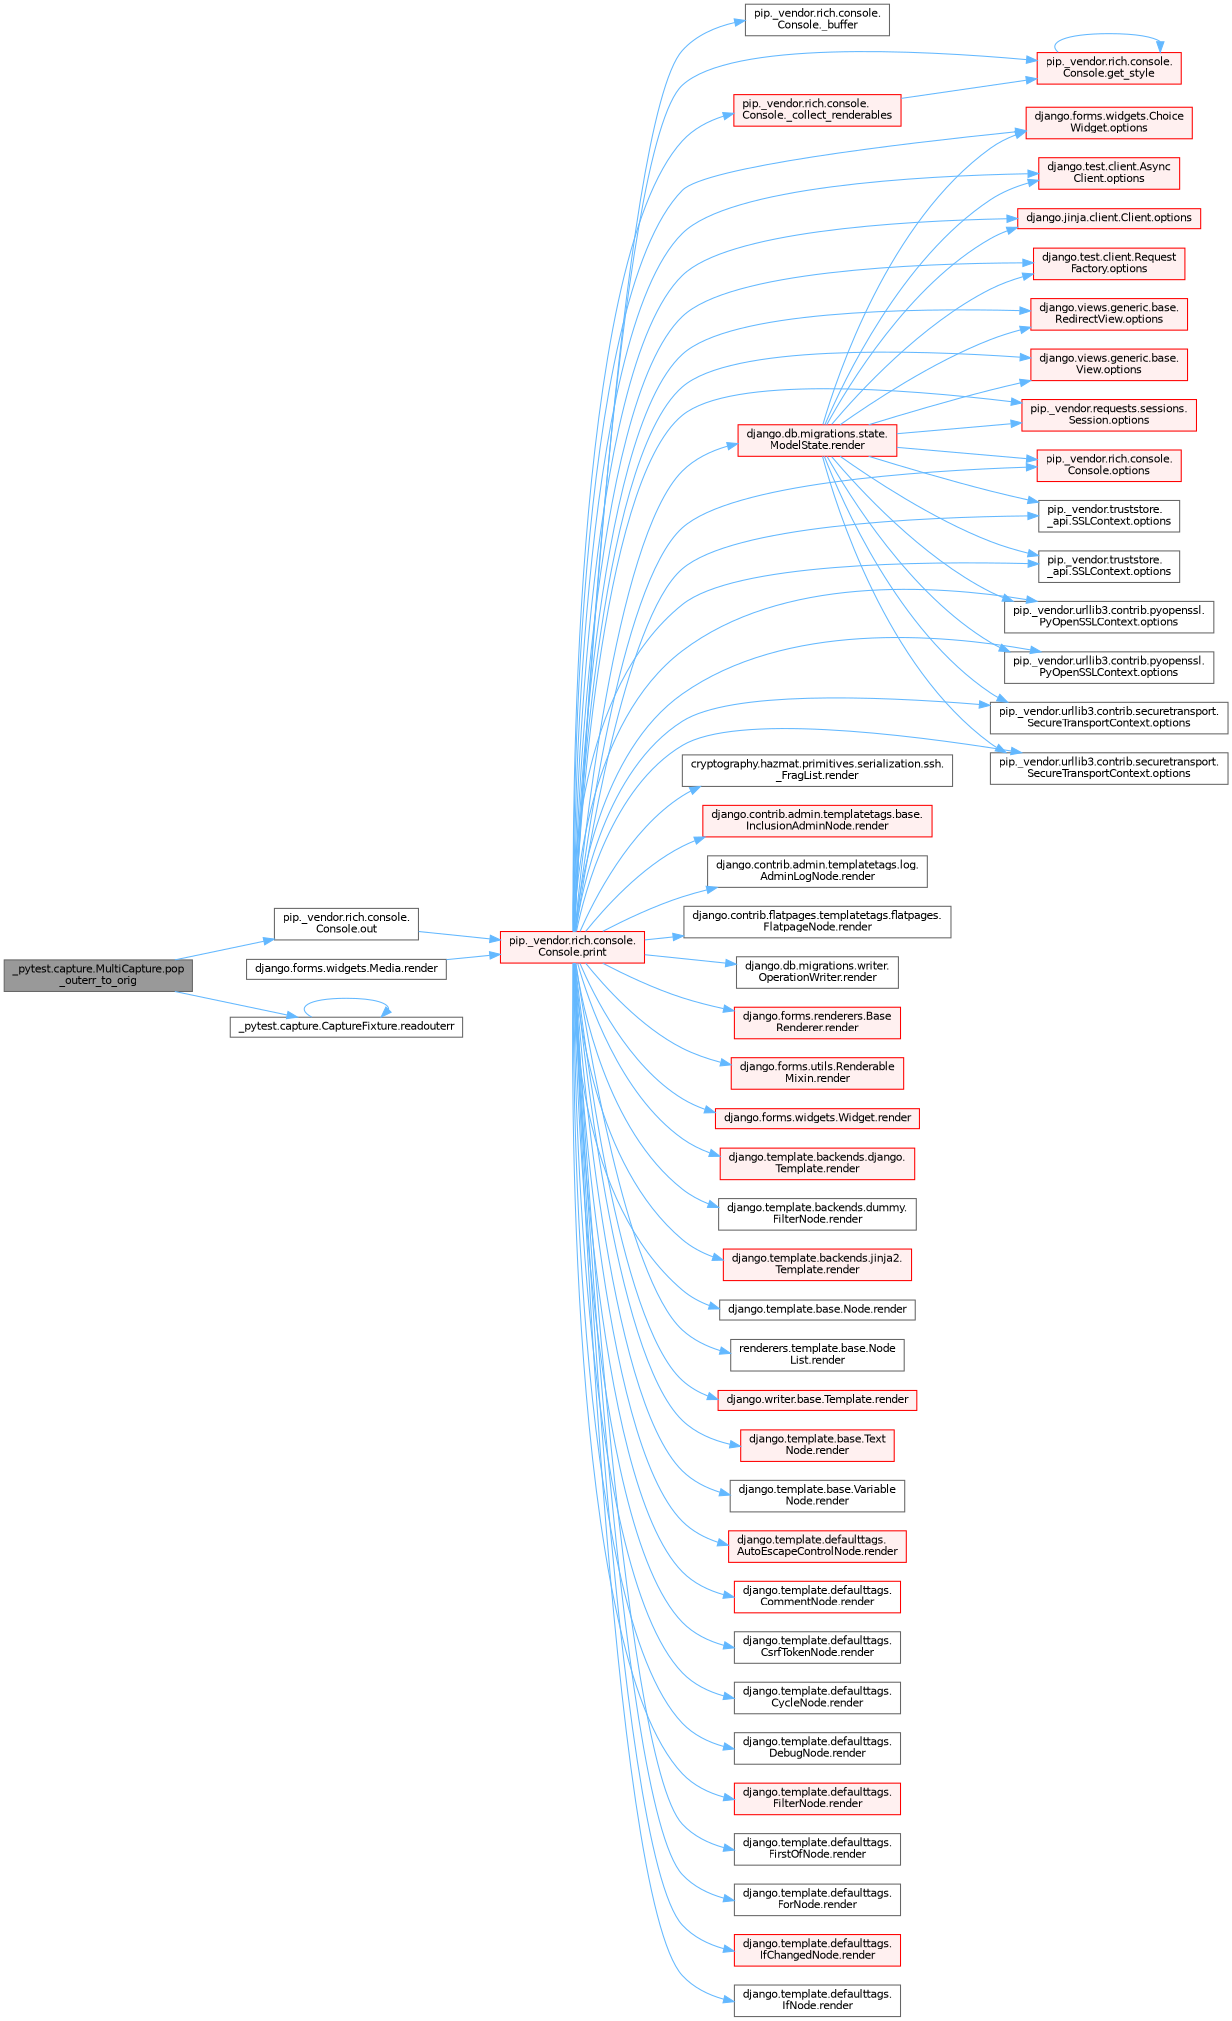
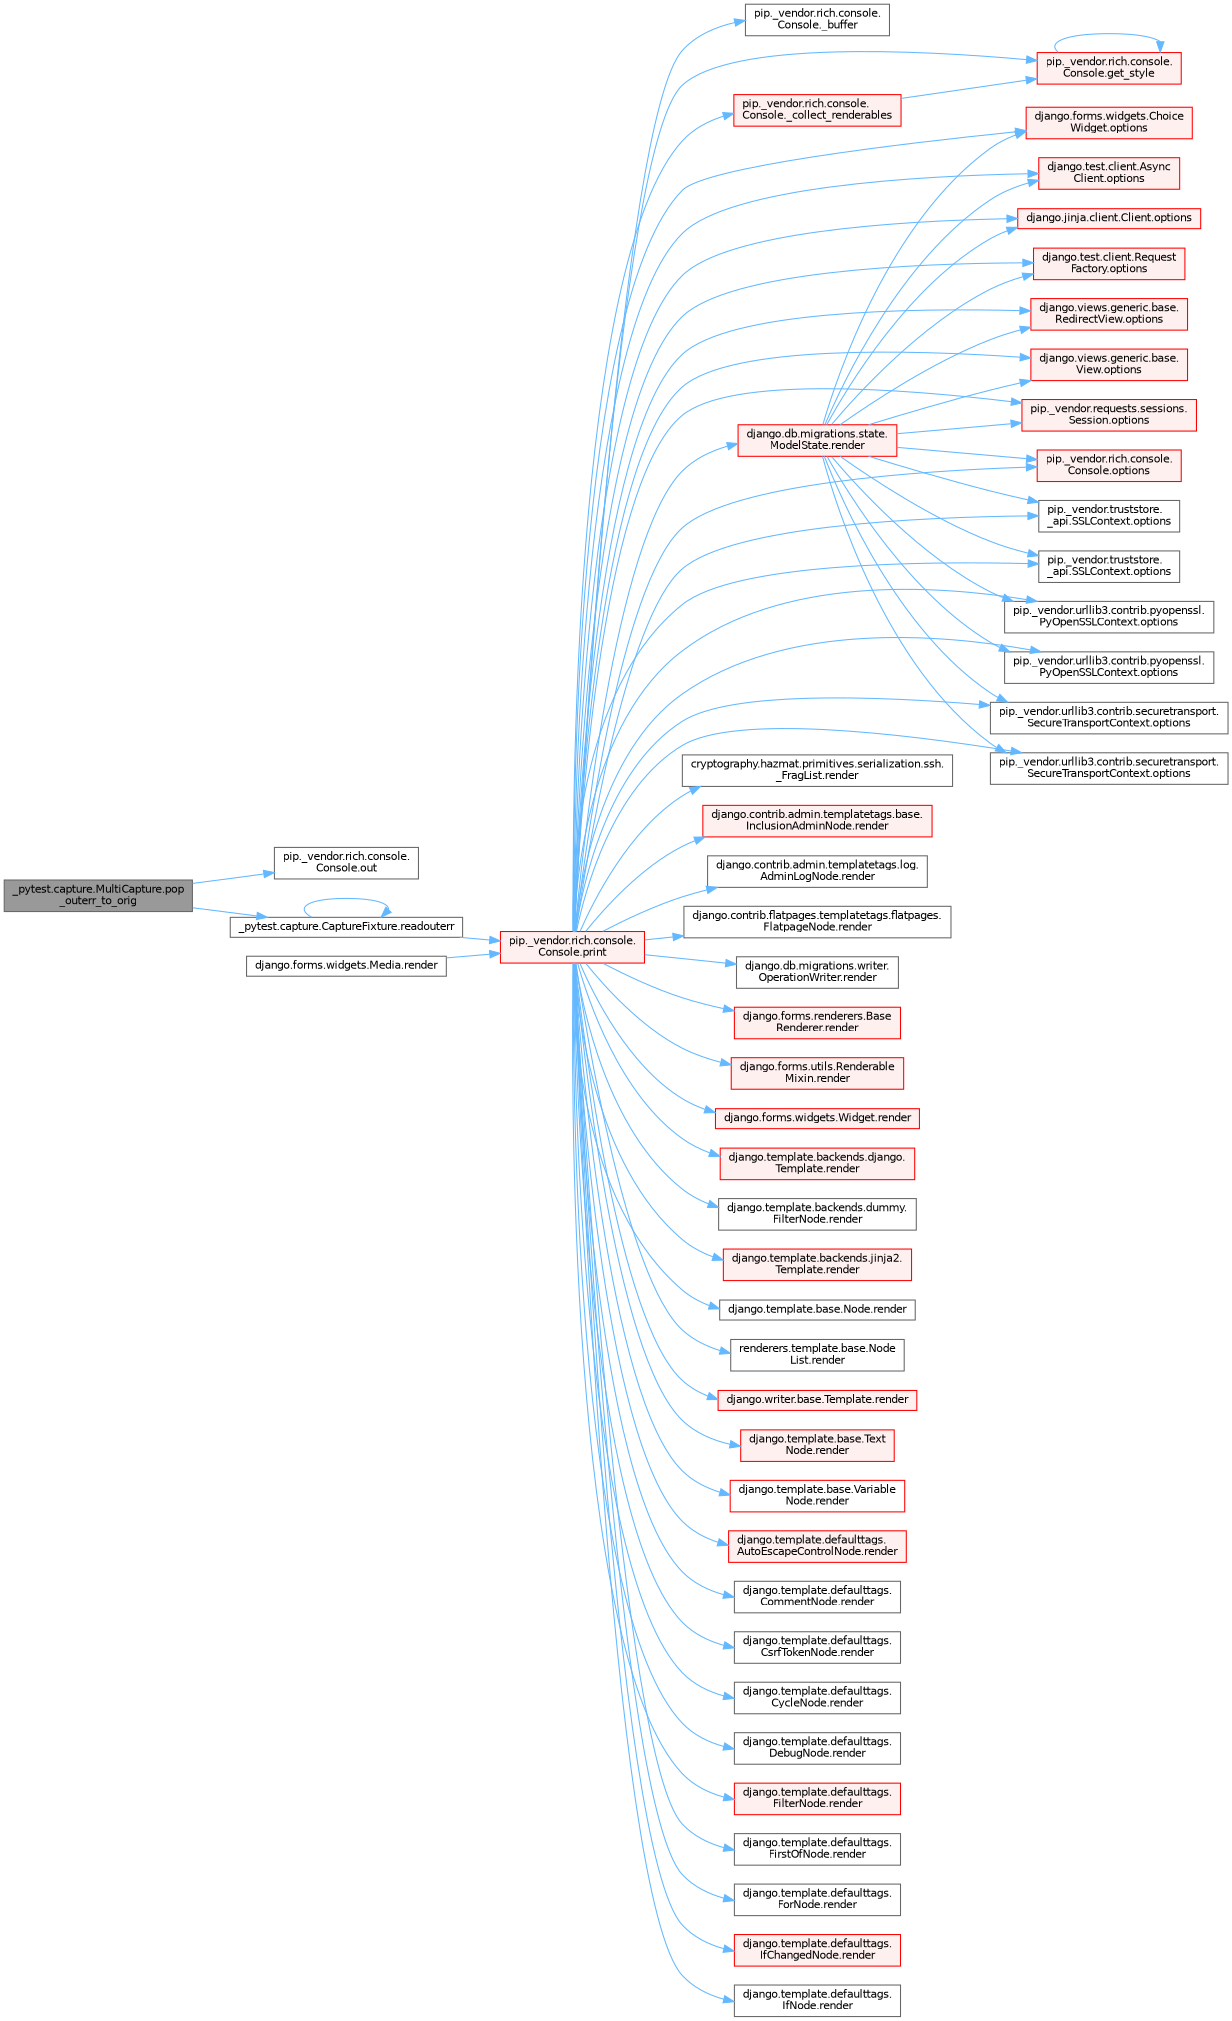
(454, 935) -> (475, 939)
(817, 1496) -> (817, 1496)
(817, 1597) -> (817, 1597)
